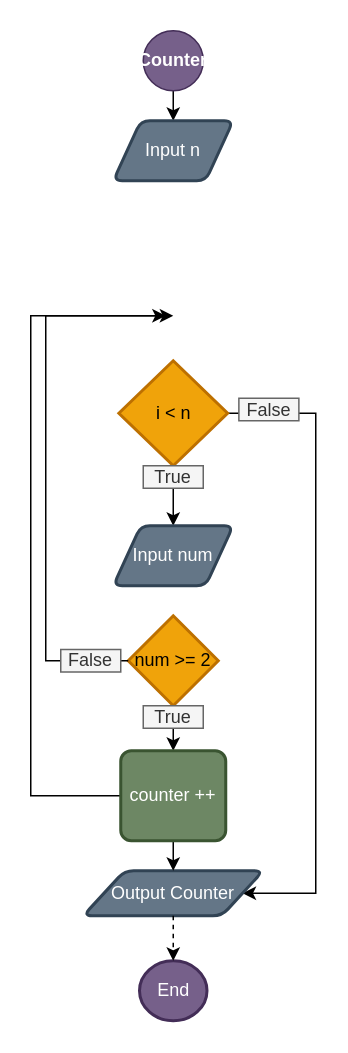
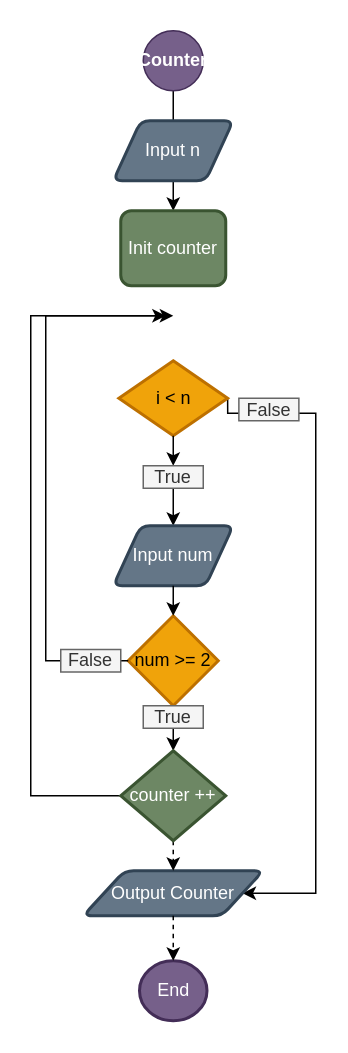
(173, 109) -> (173, 113)
none -> (173, 191)
none -> (173, 248)
(173, 413) -> (173, 398)
none -> (173, 596)
(173, 796) -> (173, 796)
(173, 850) -> (173, 850)
